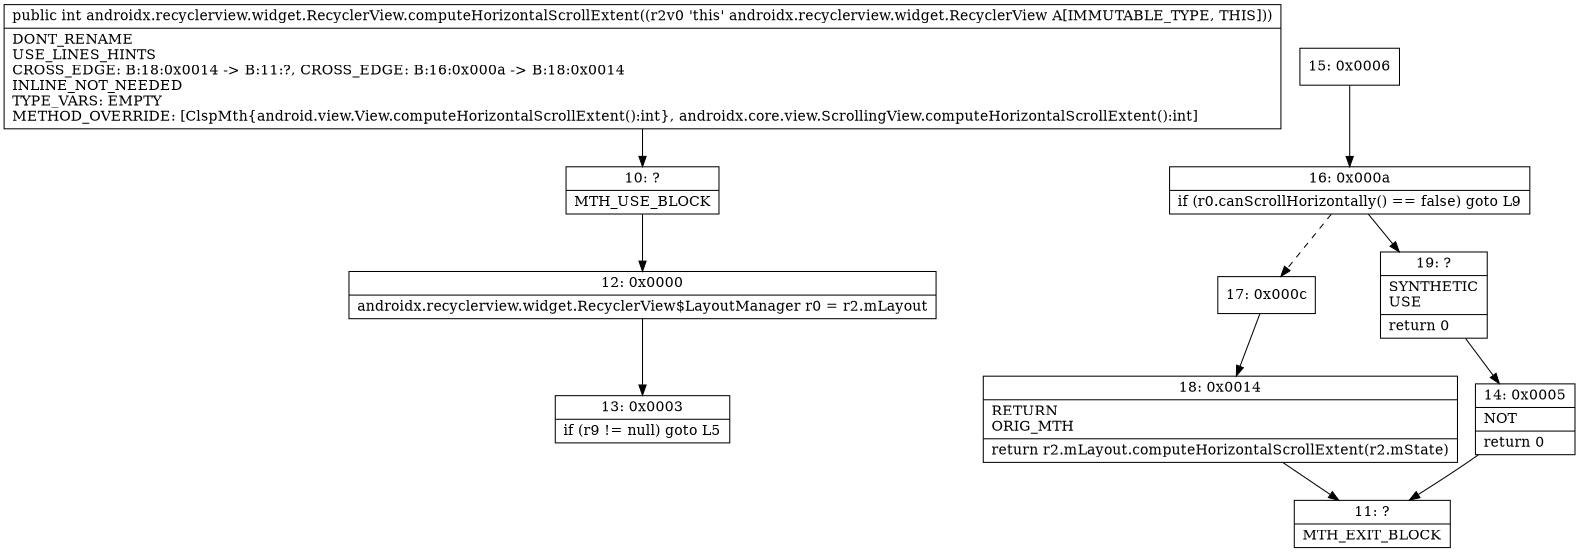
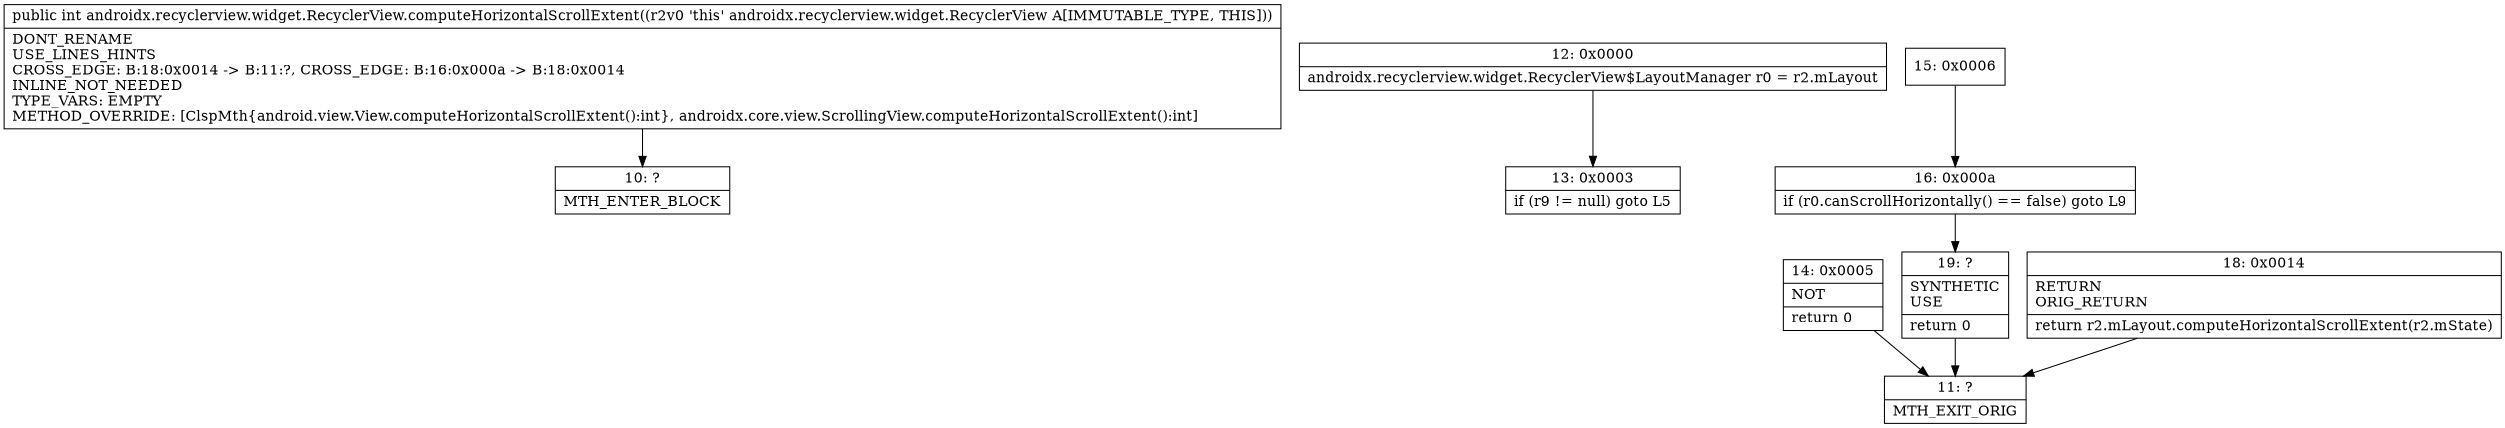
(643, 202) -> (643, 202)
(643, 237) -> none
(1267, 295) -> none
(1479, 357) -> (1955, 352)
(1033, 426) -> (2092, 302)
(1372, 535) -> (1955, 411)
